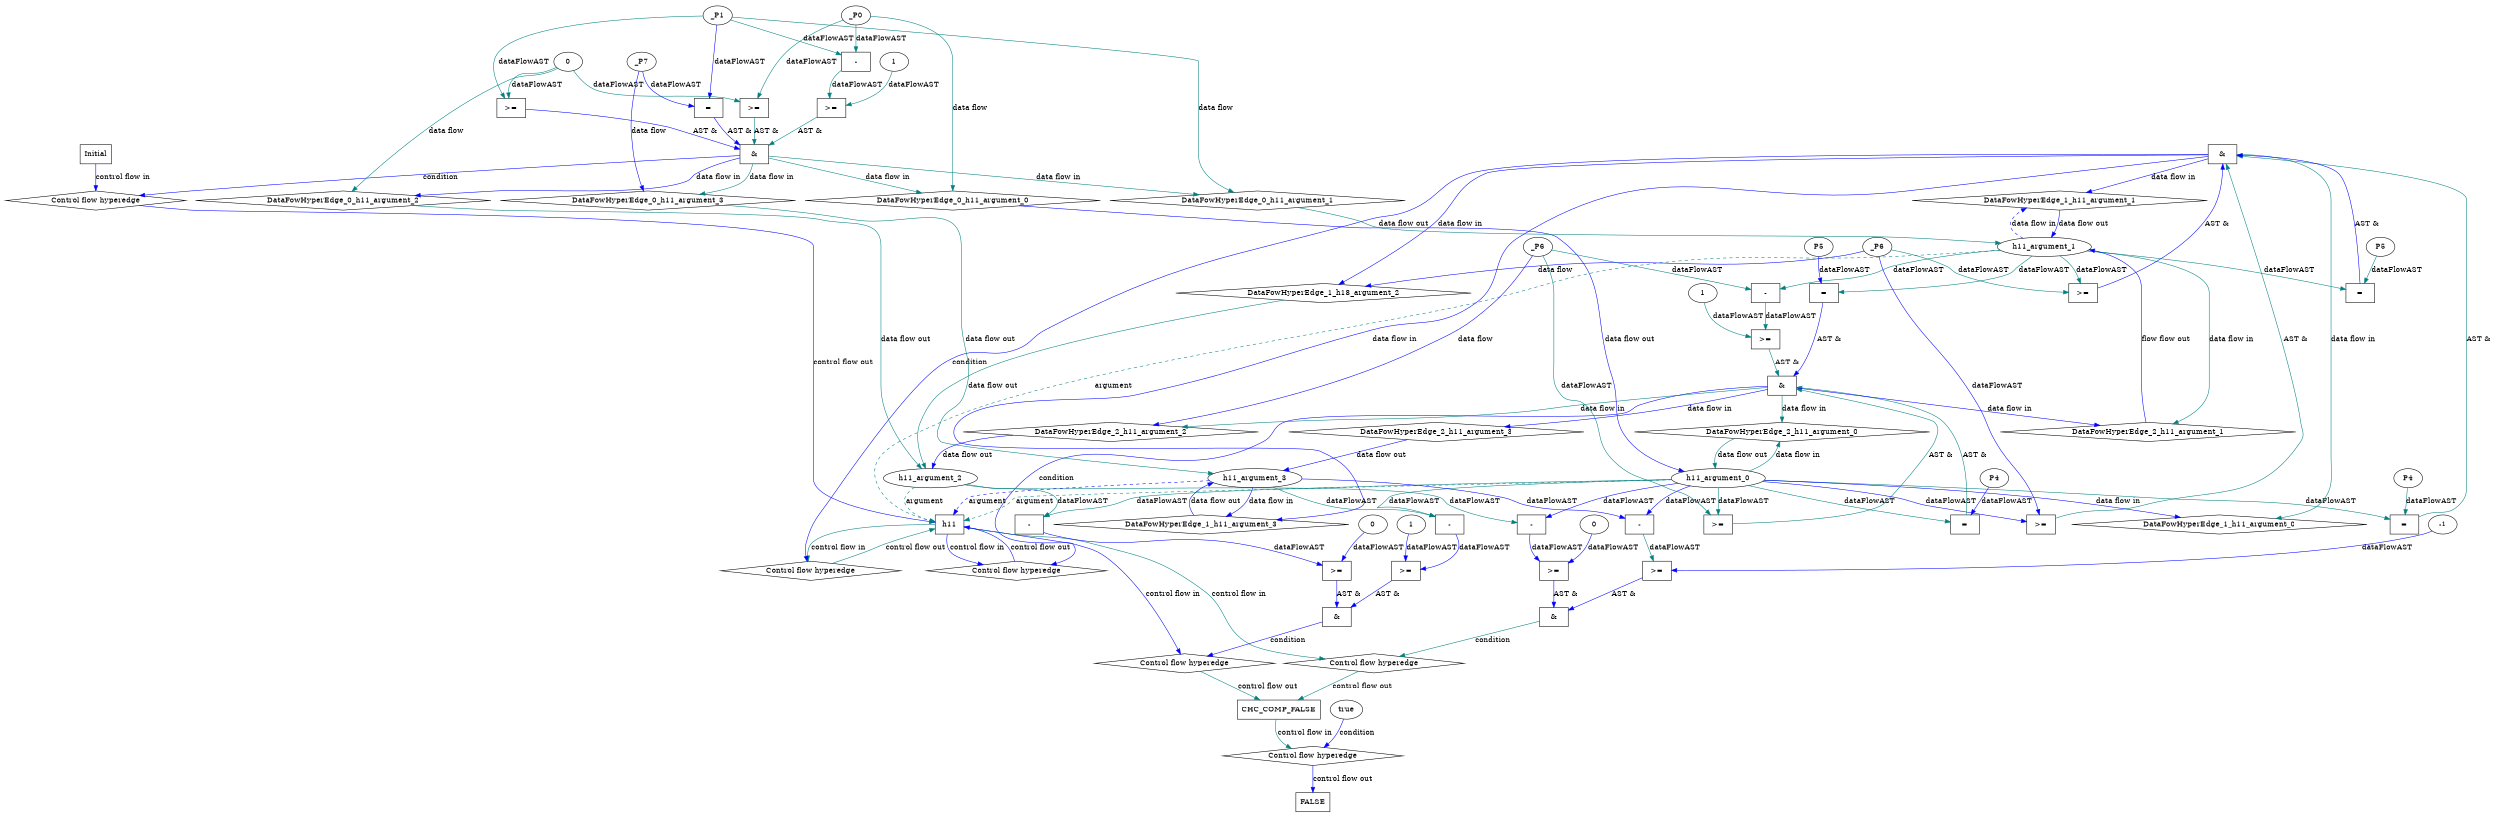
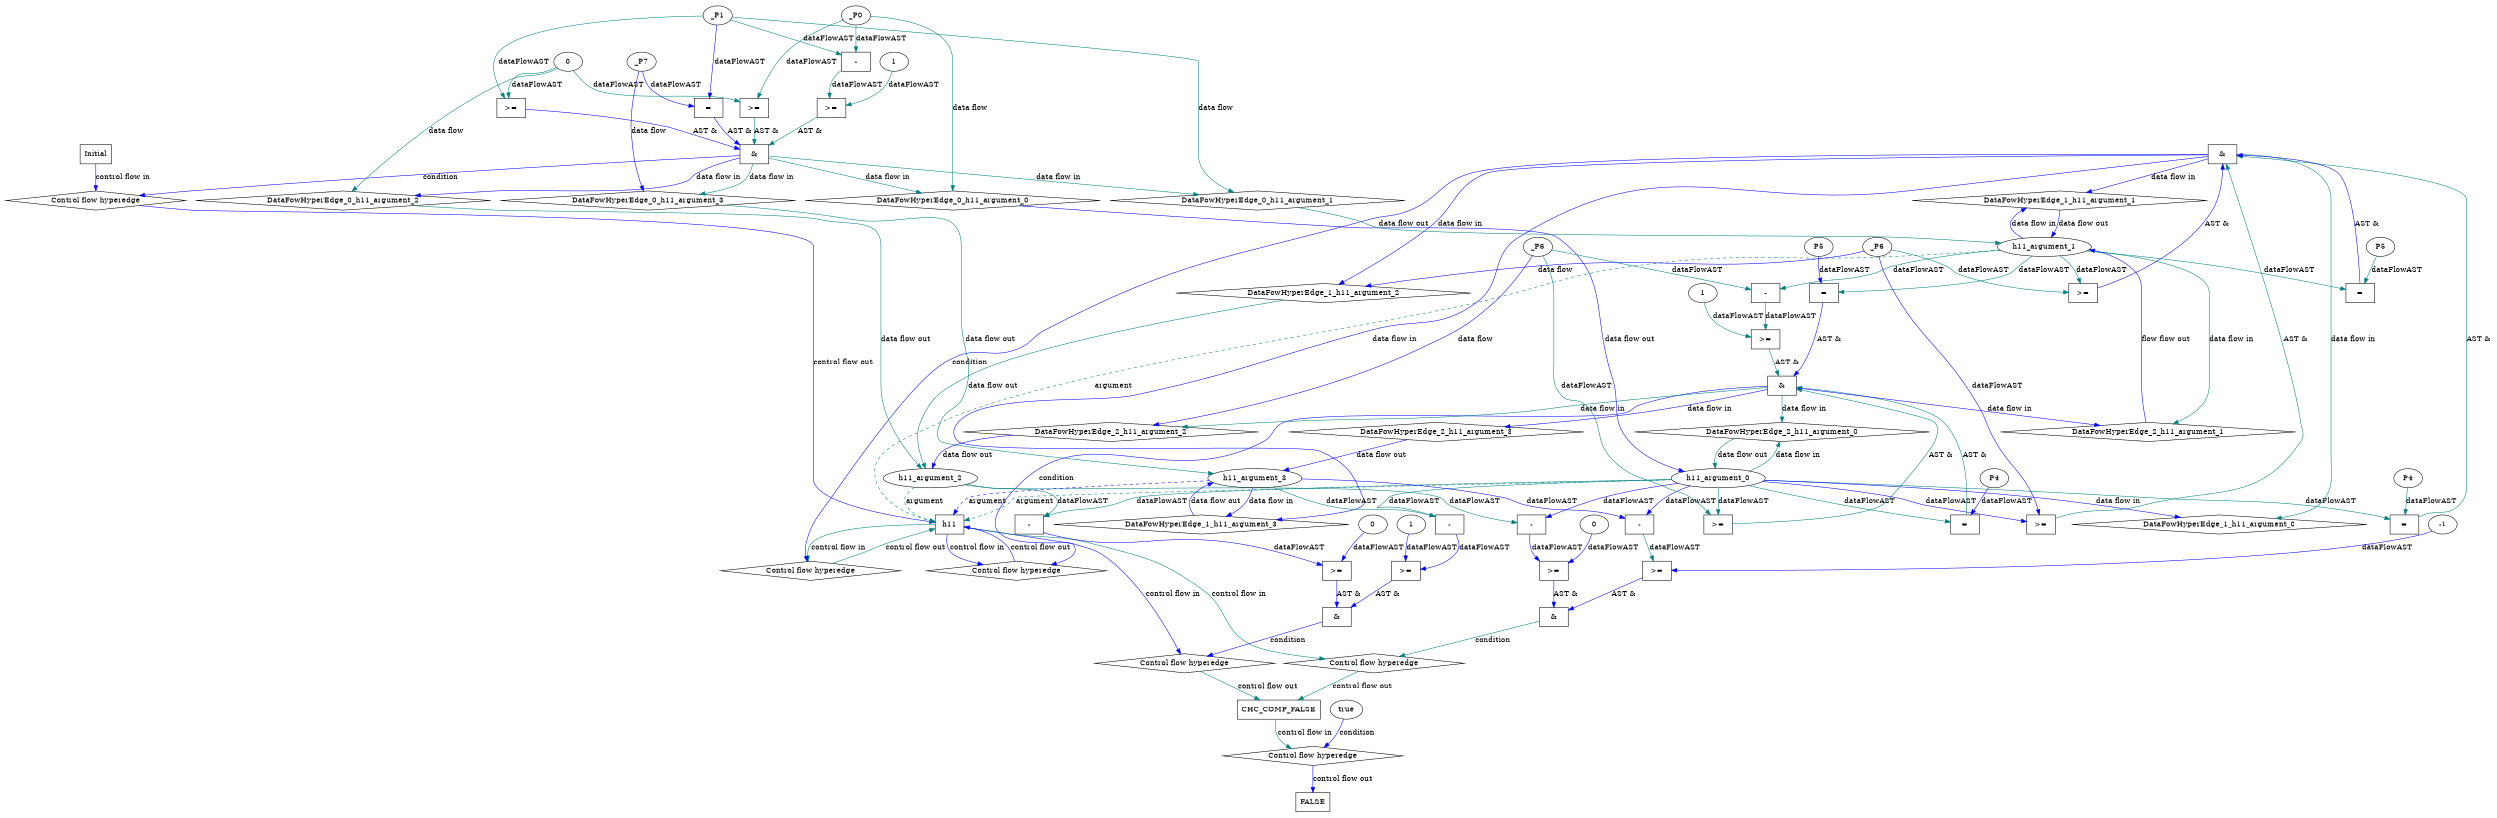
(2010, 225) -> (2010, 225)
(1324, 293) -> (1324, 293)
